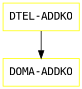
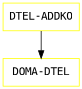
(41, 72) -> (41, 72)
